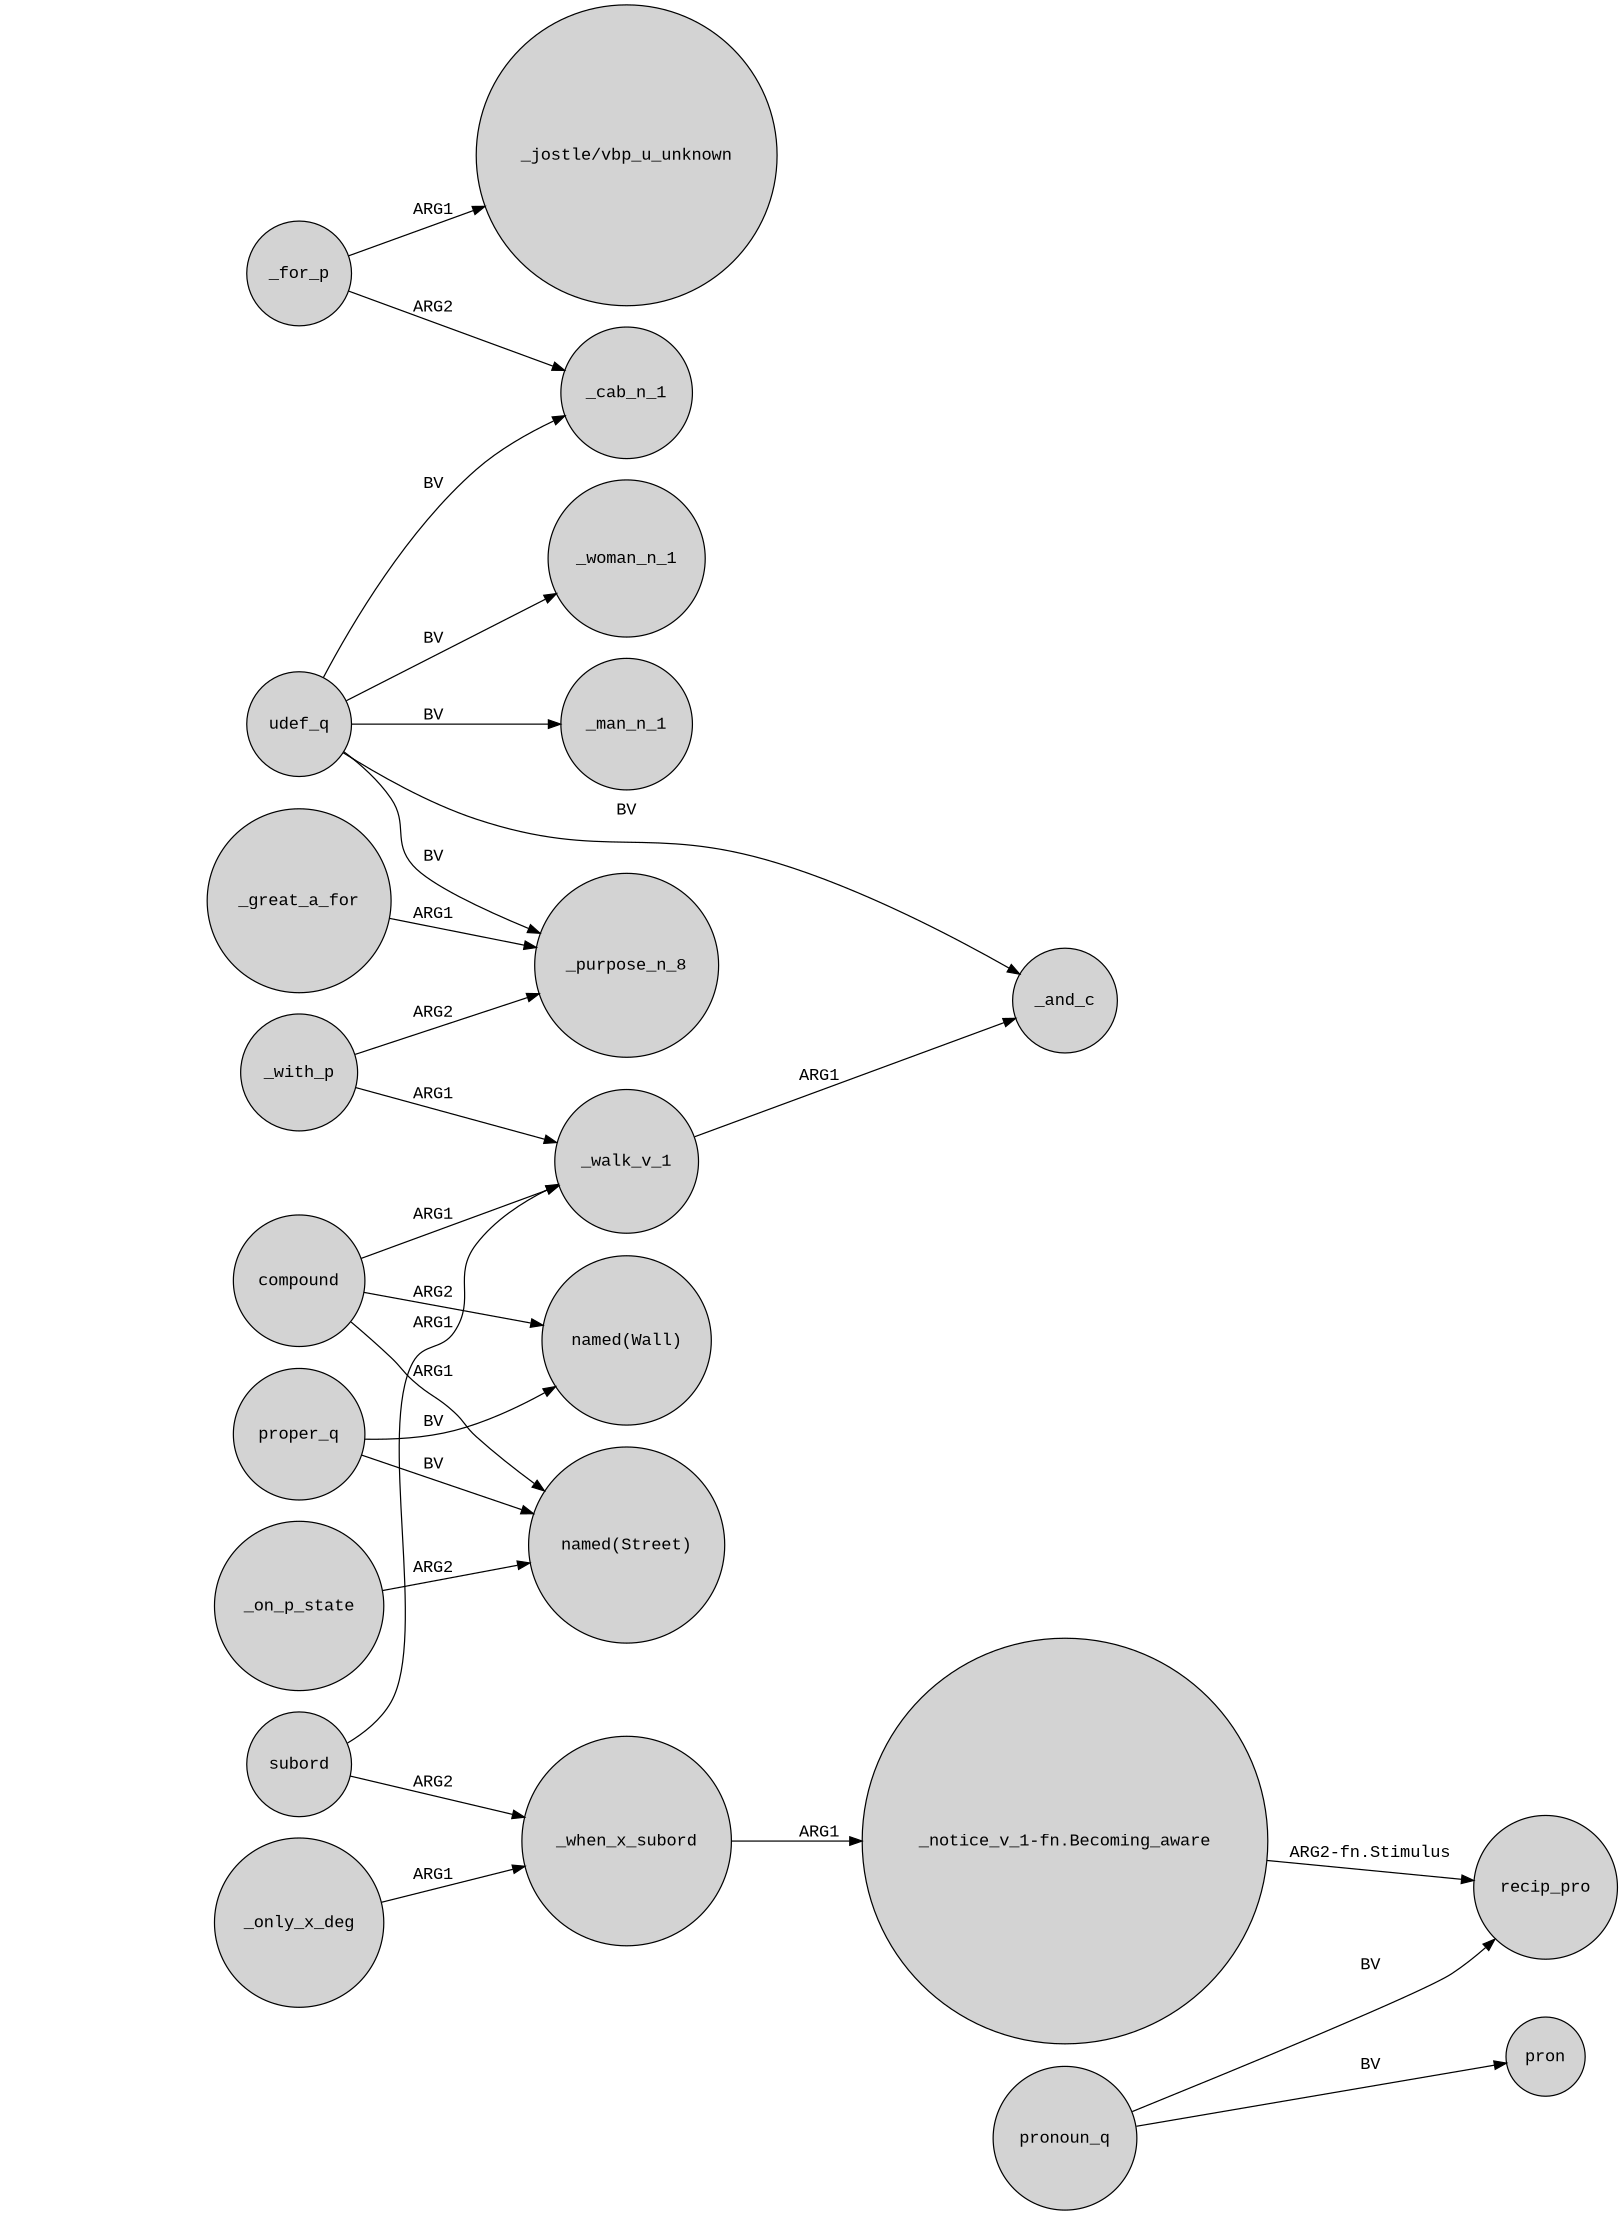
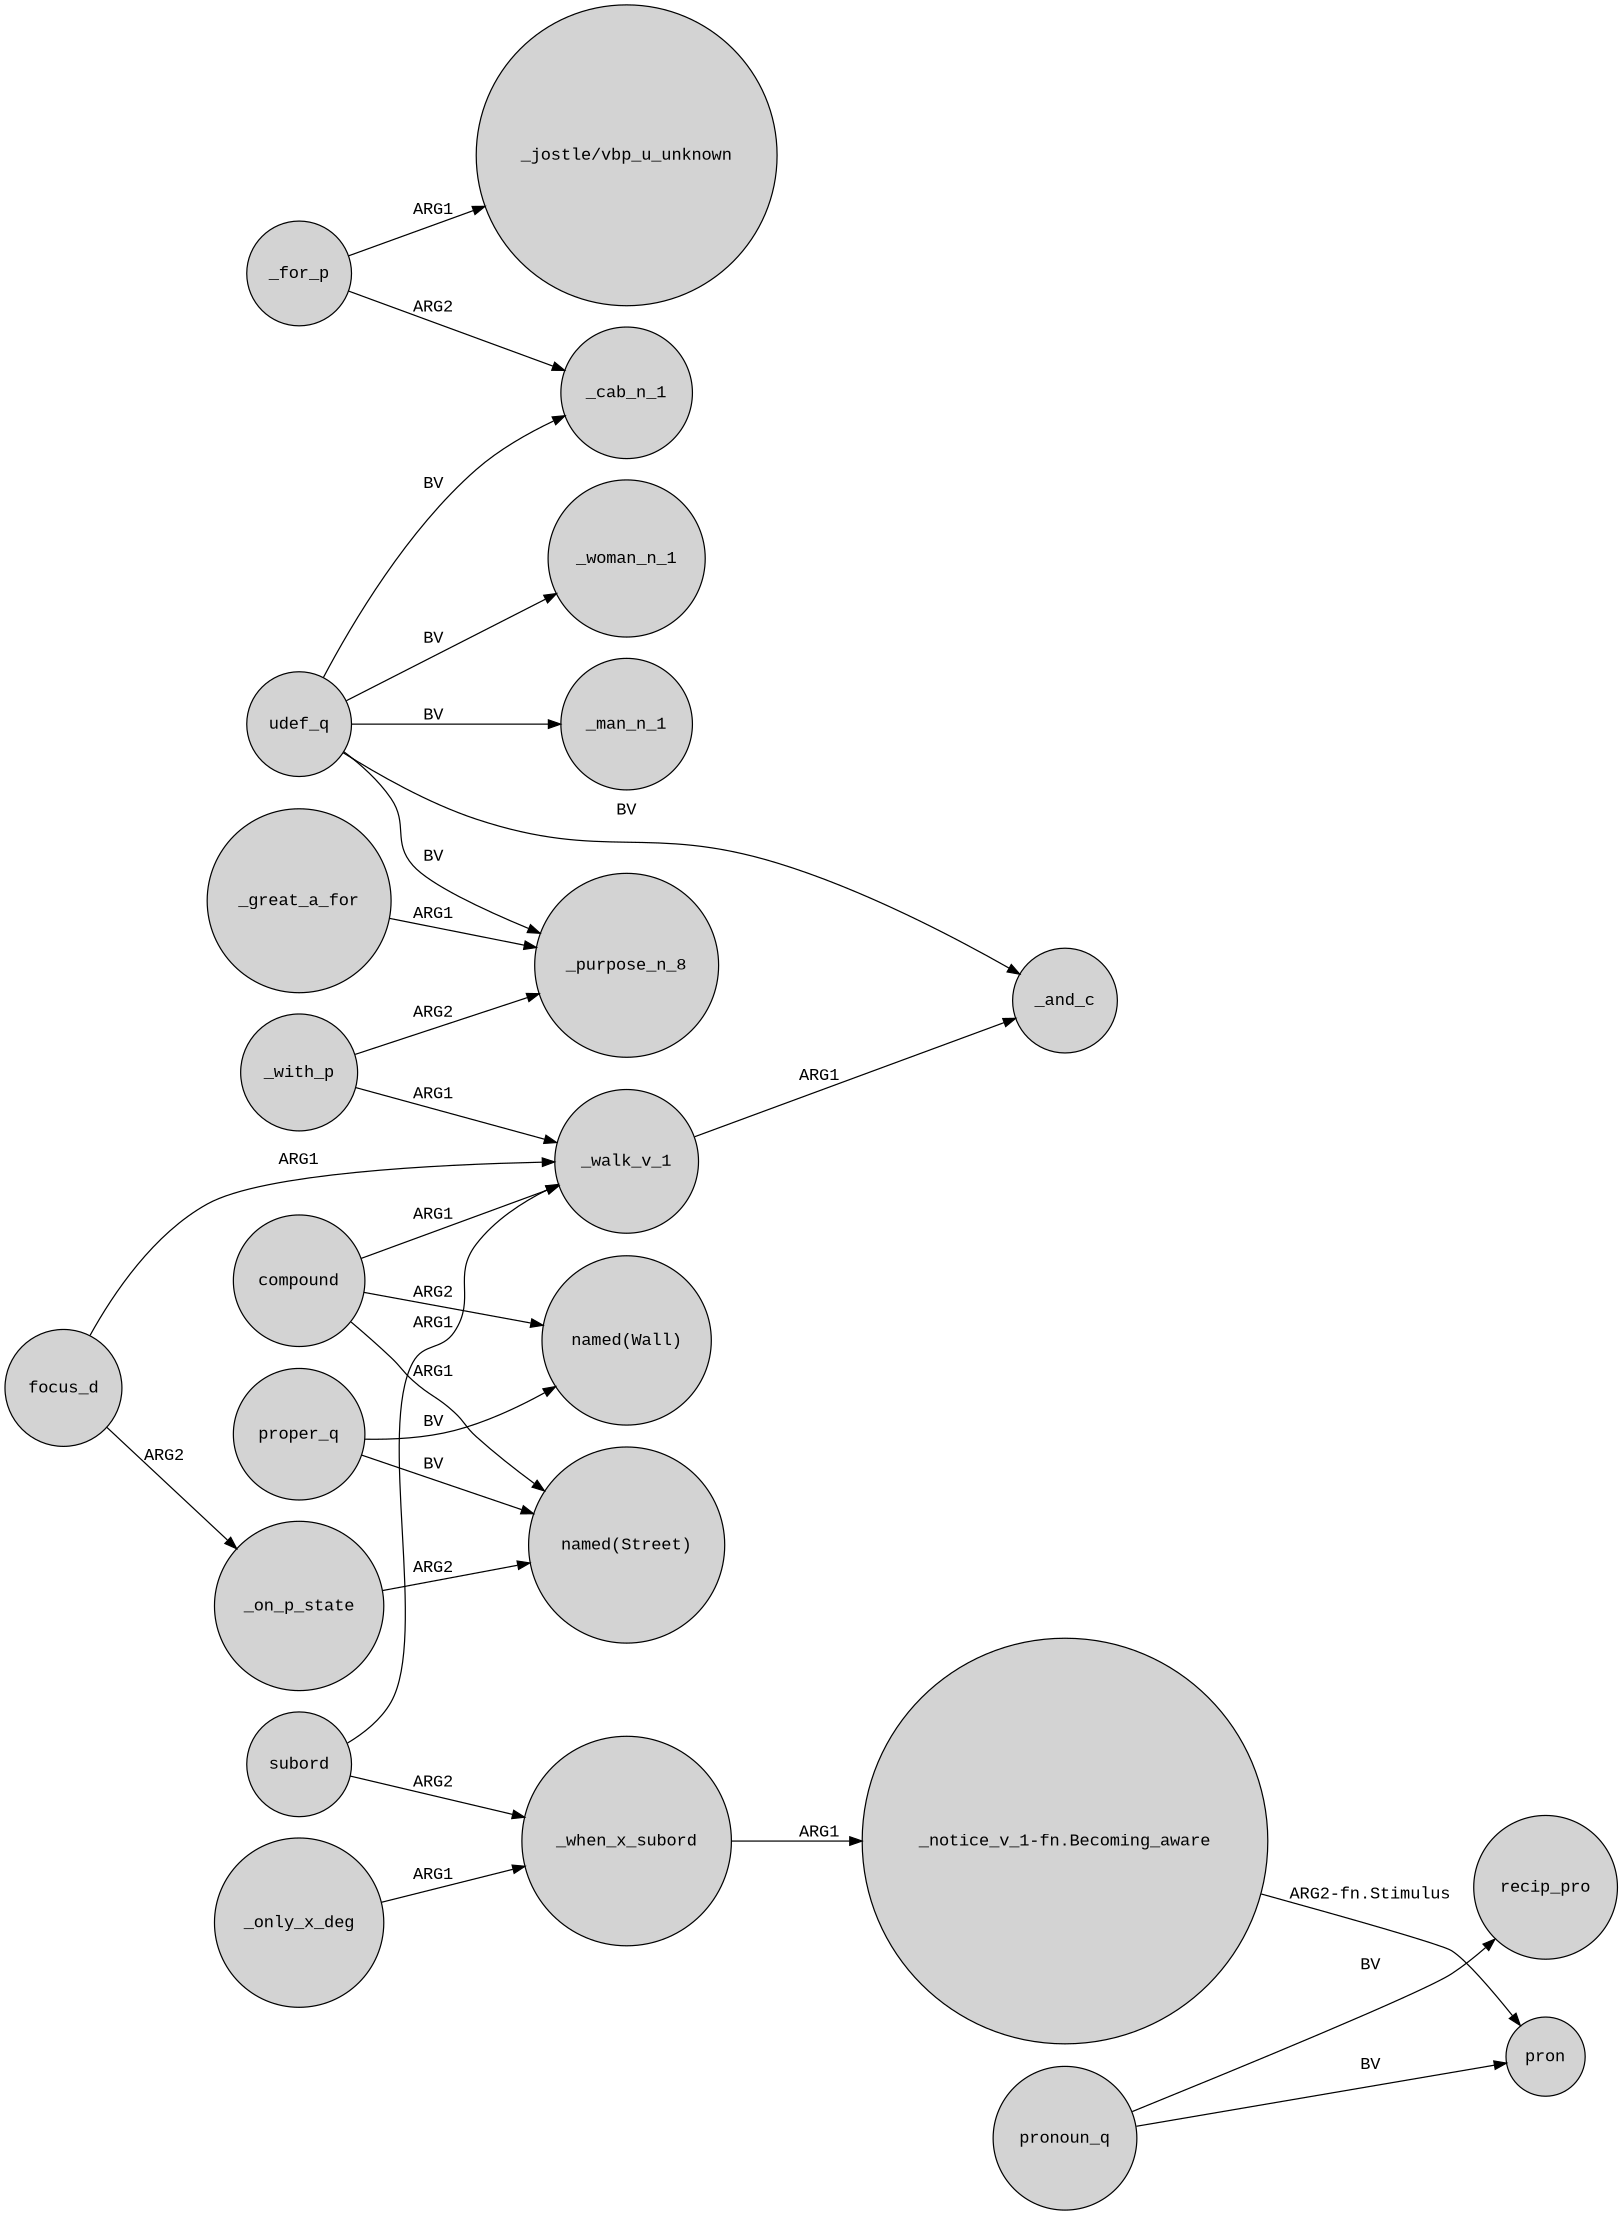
none -> (63, 1388)
(1364, 1870) -> (1400, 1933)
